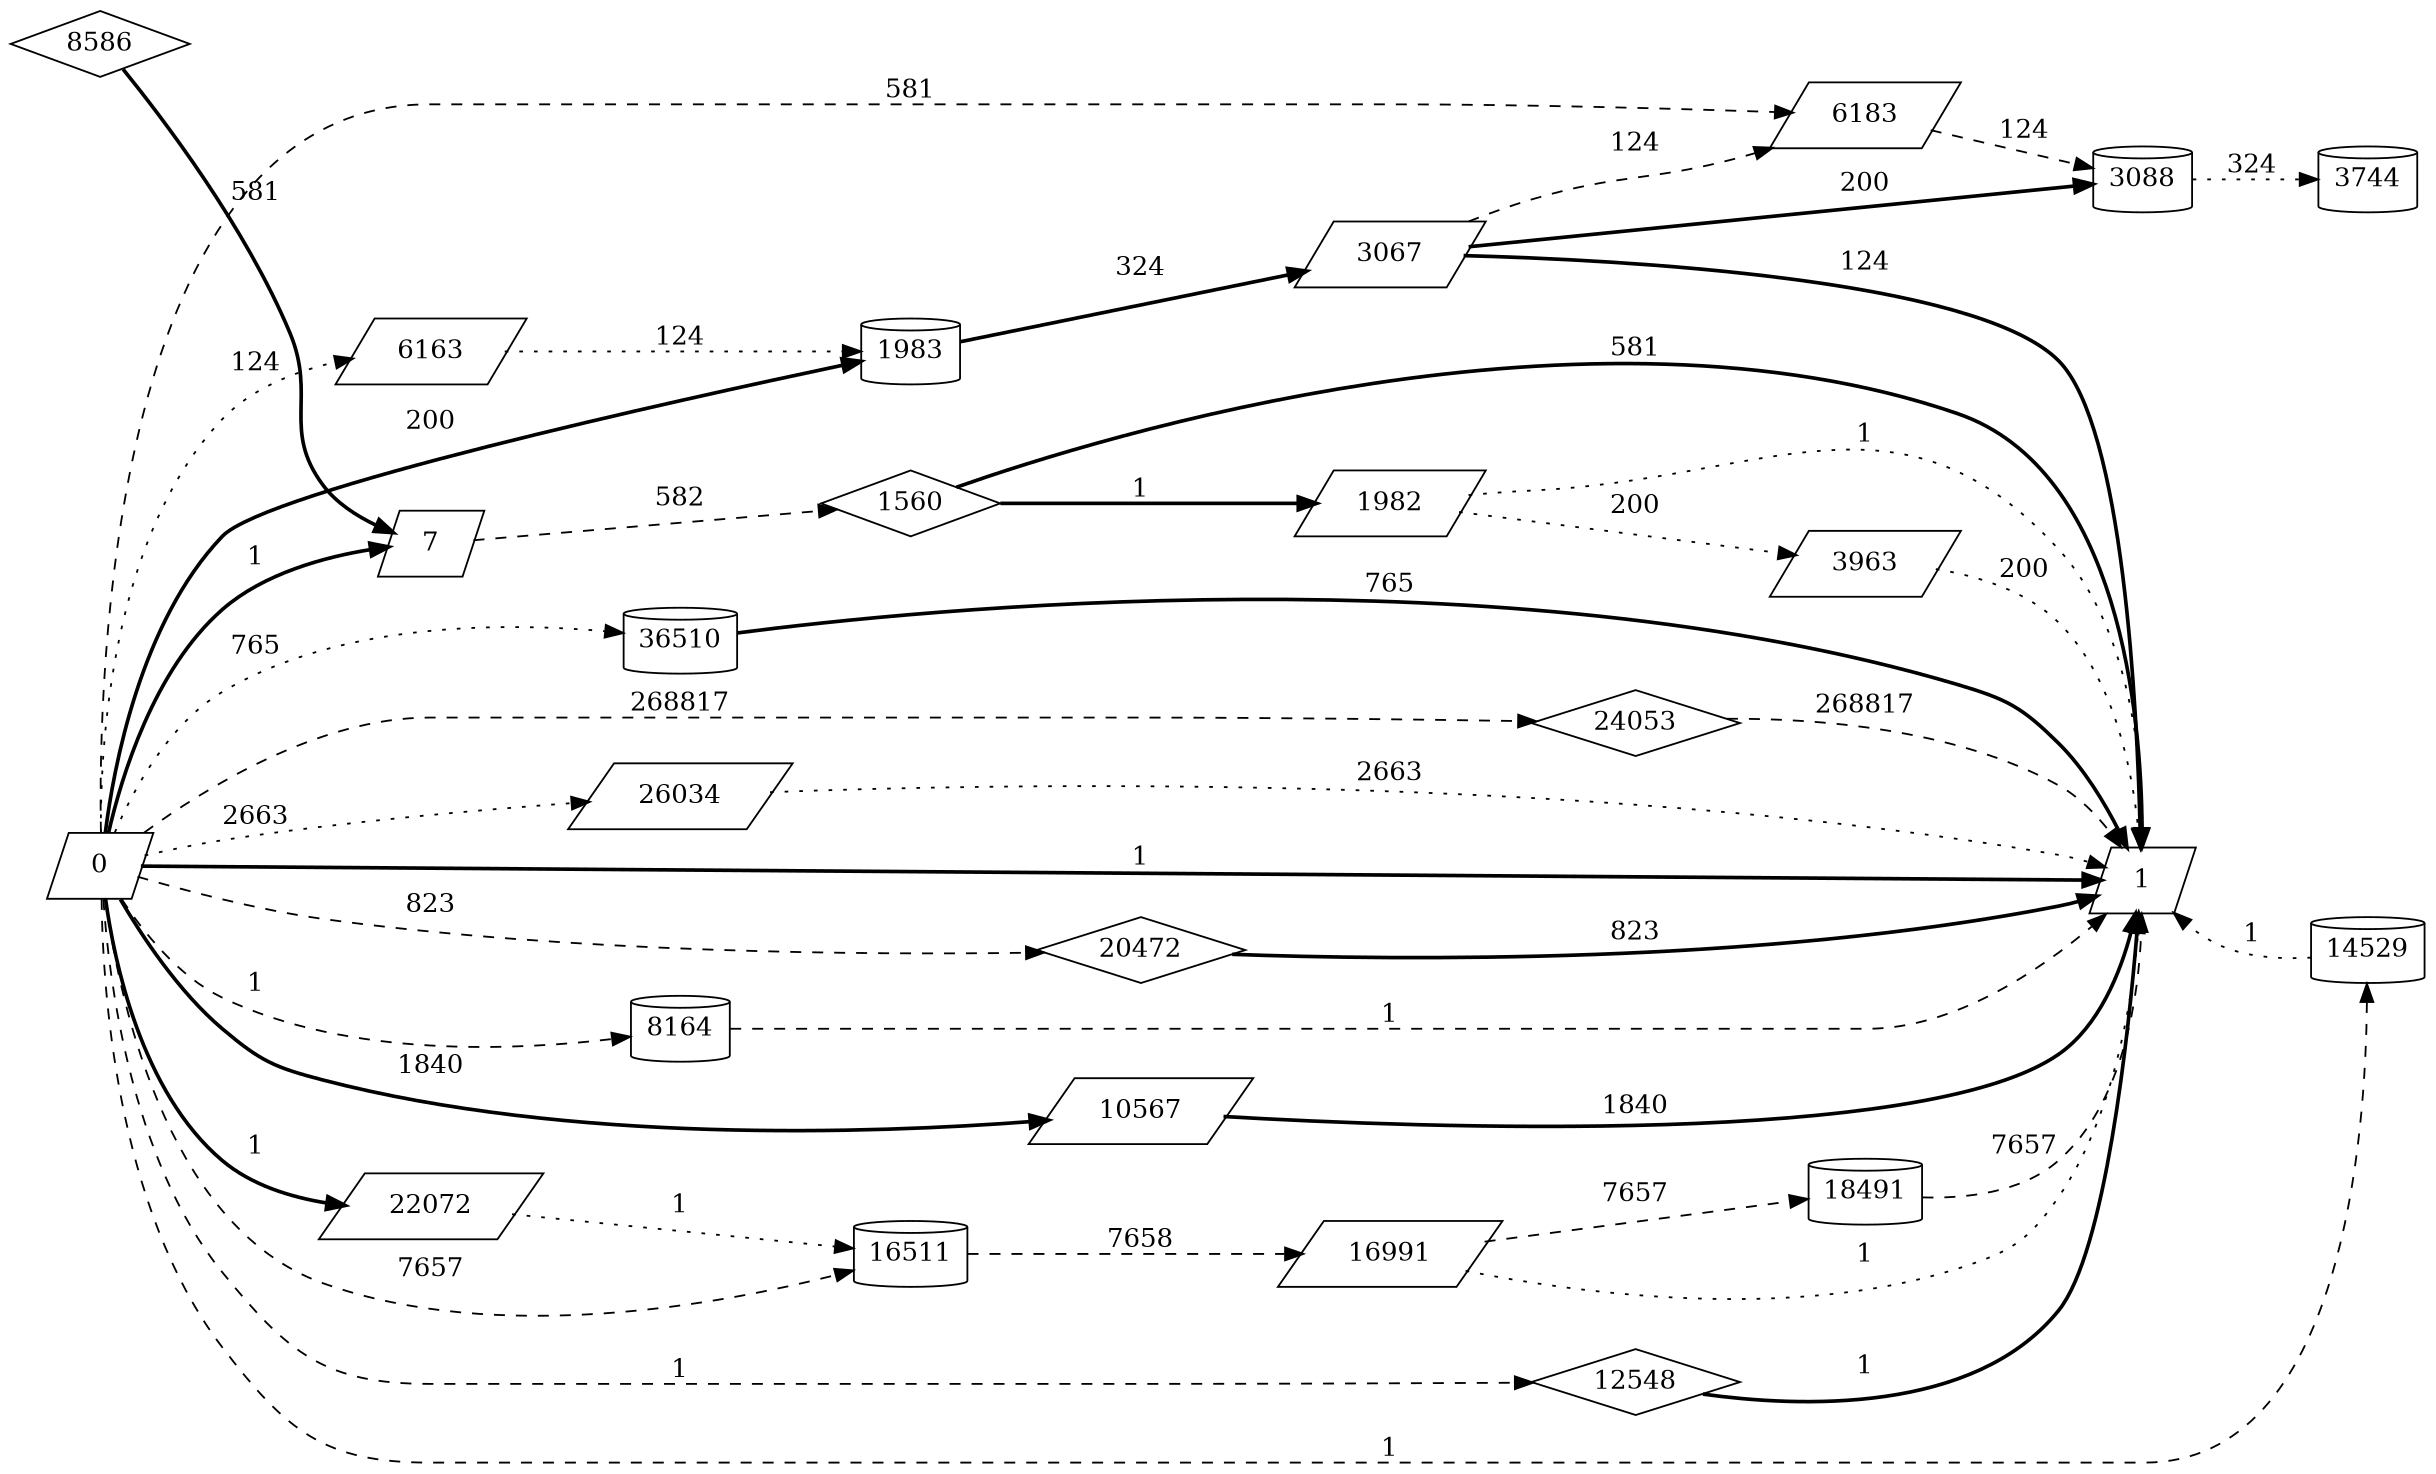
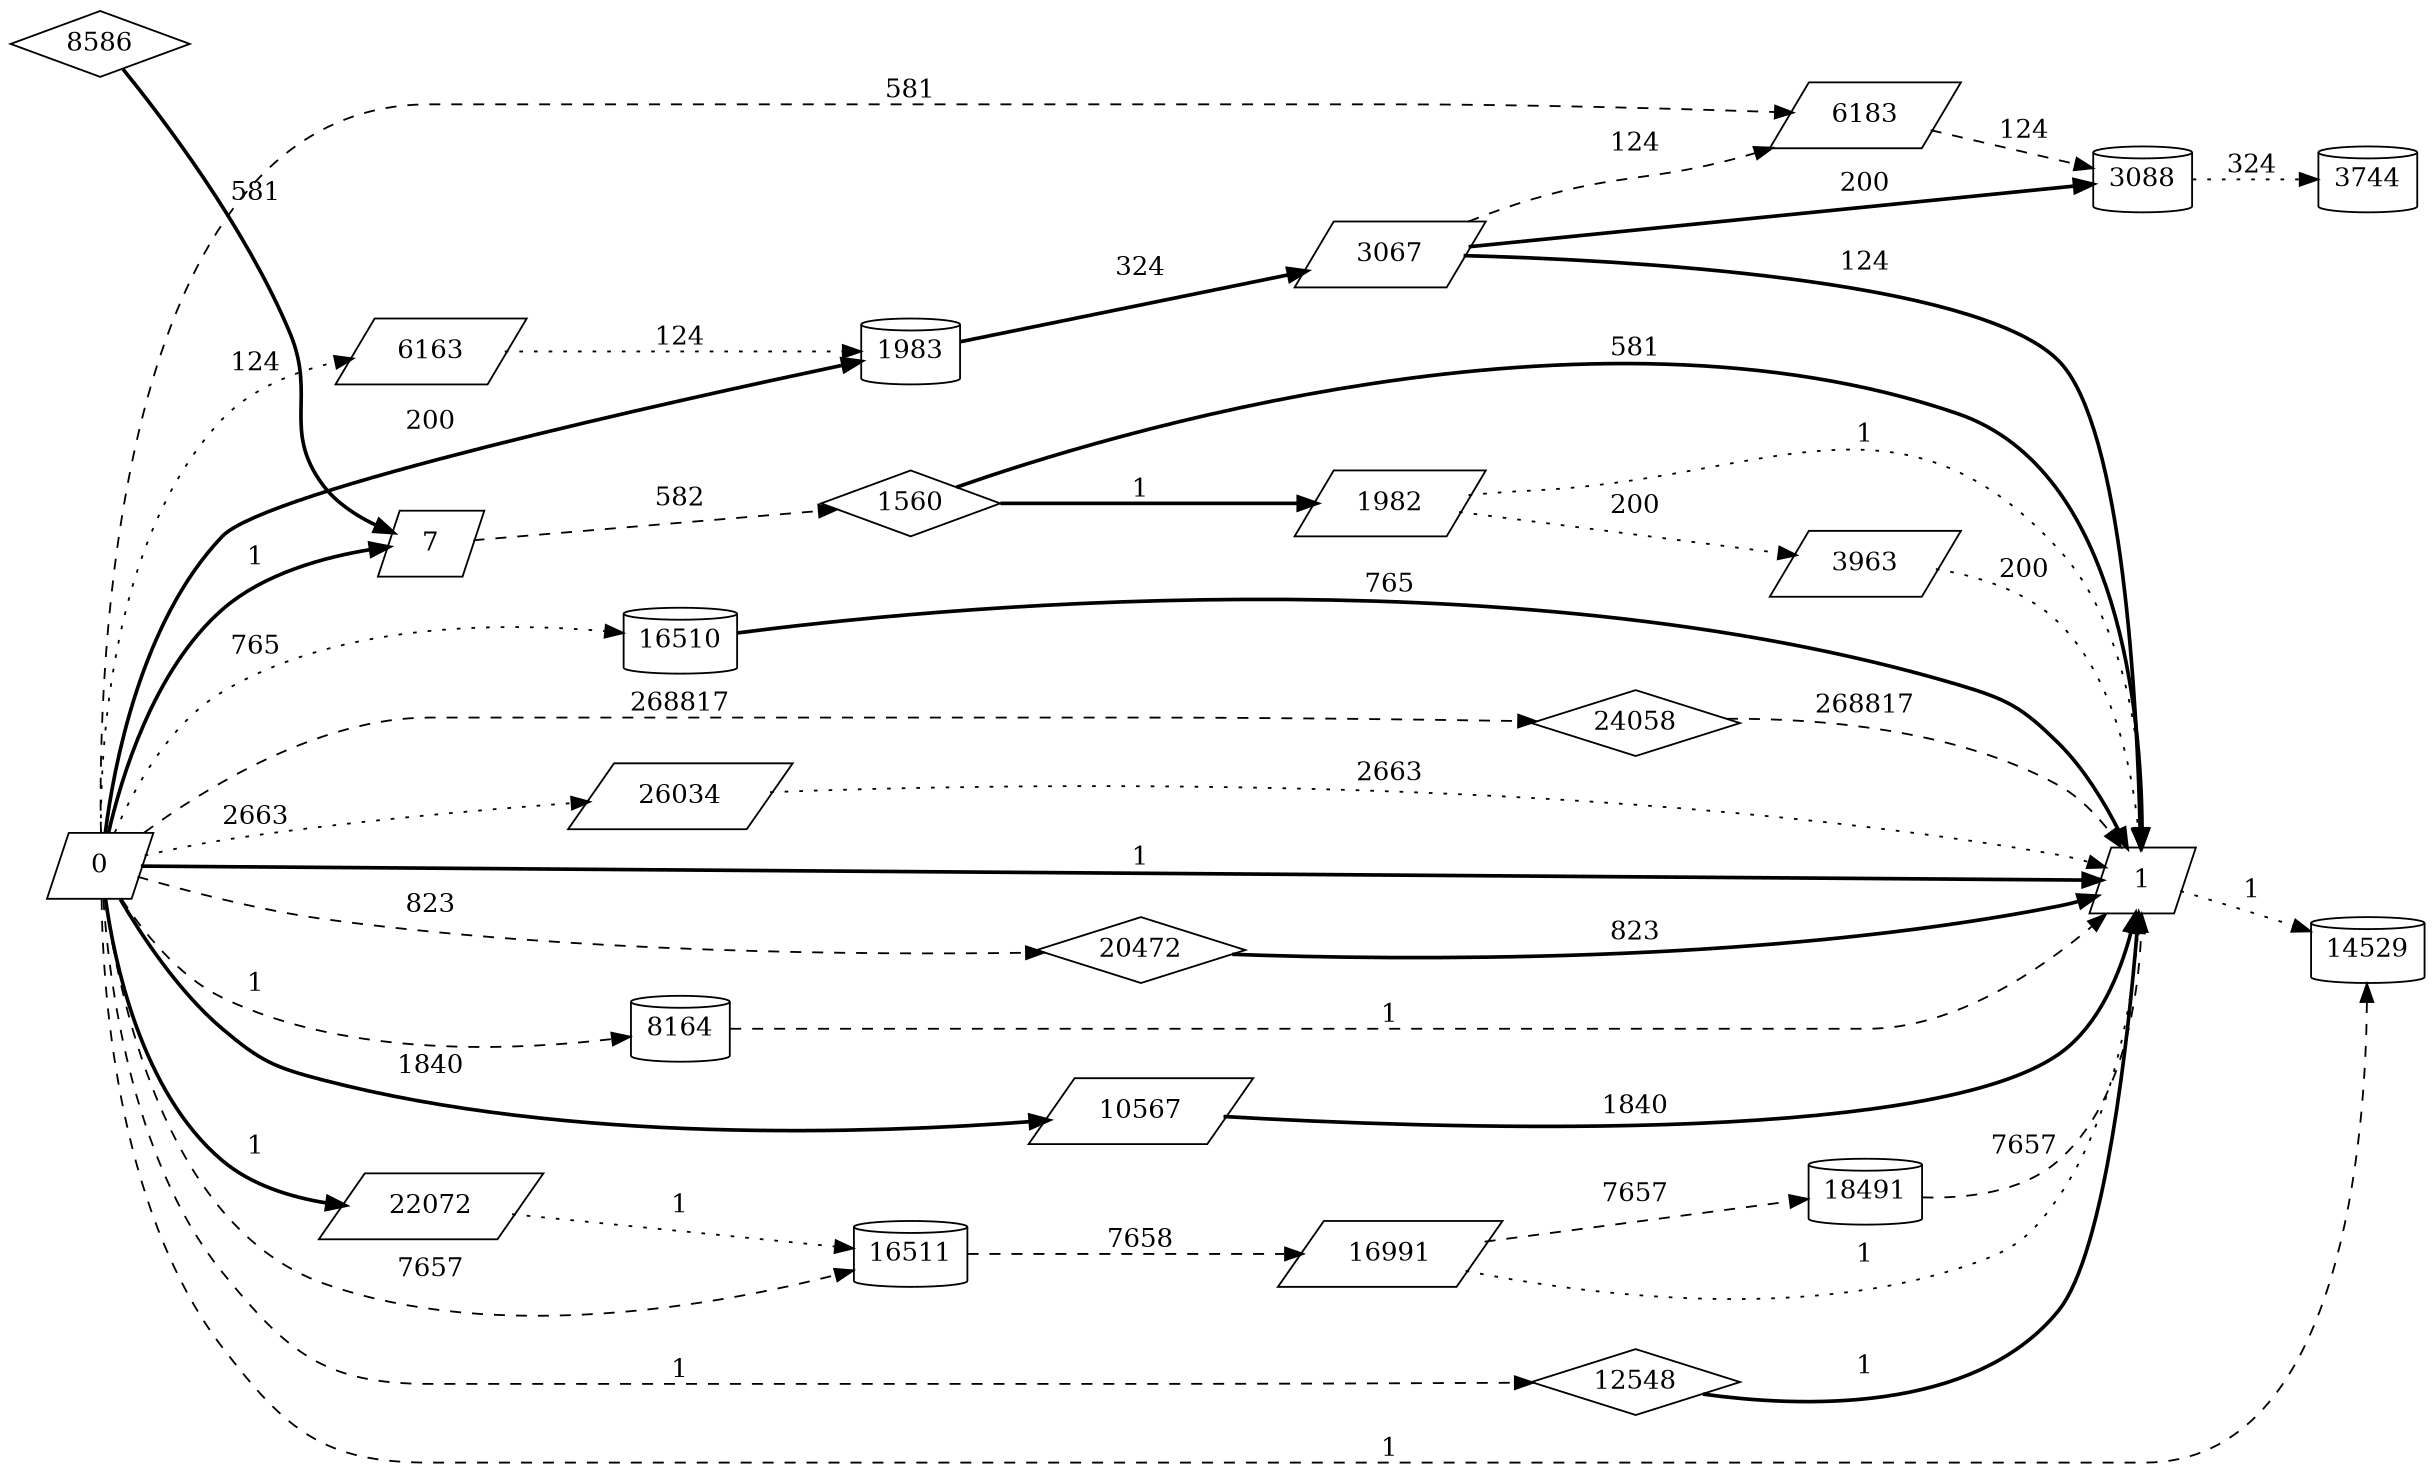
(680, 641) -> (680, 641)
(1636, 723) -> (1636, 723)
(2246, 954) -> (2237, 908)
